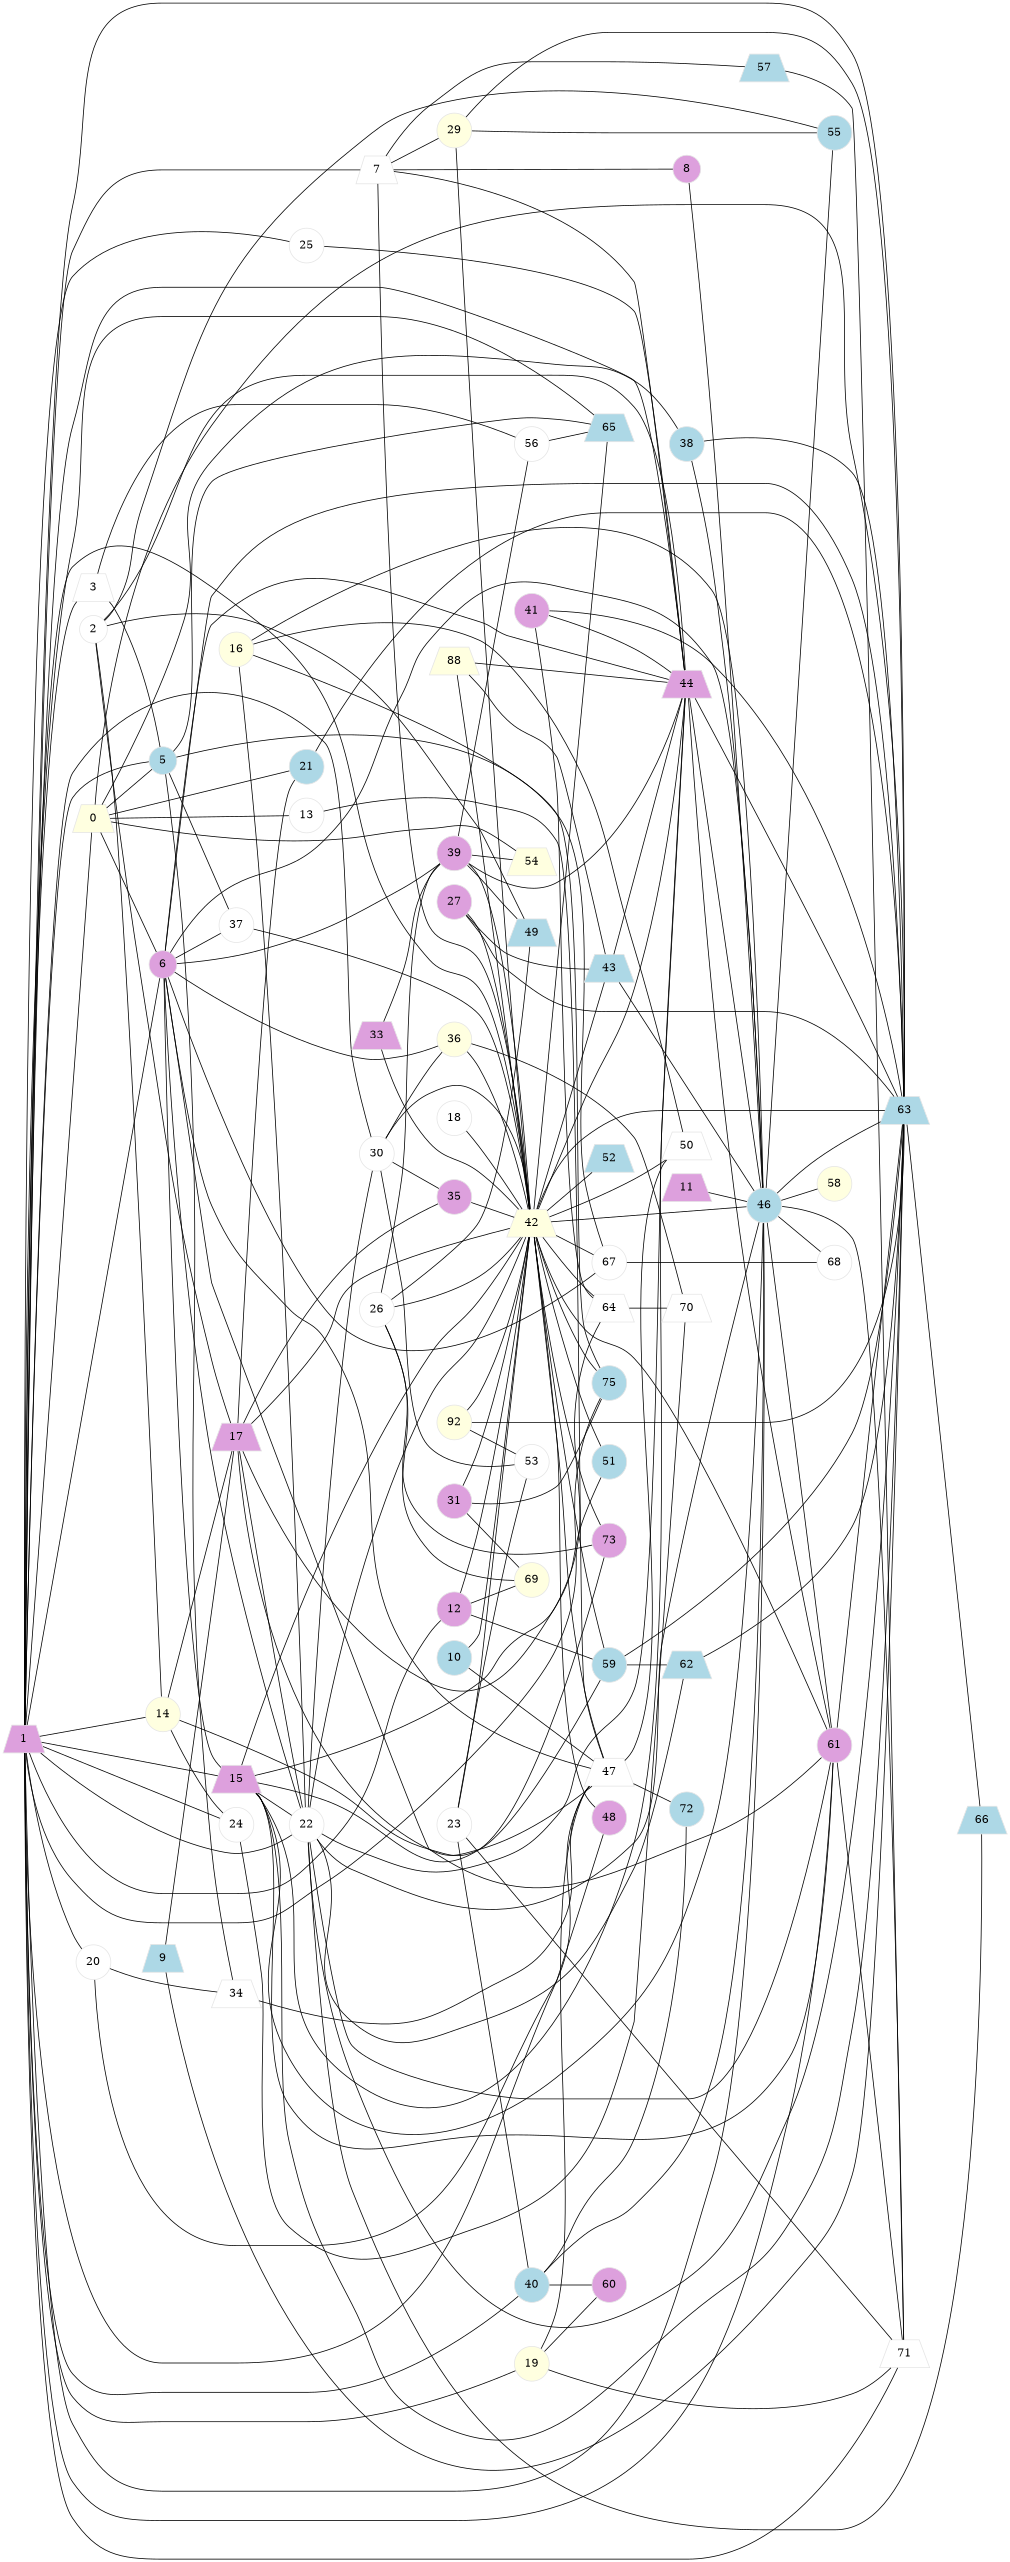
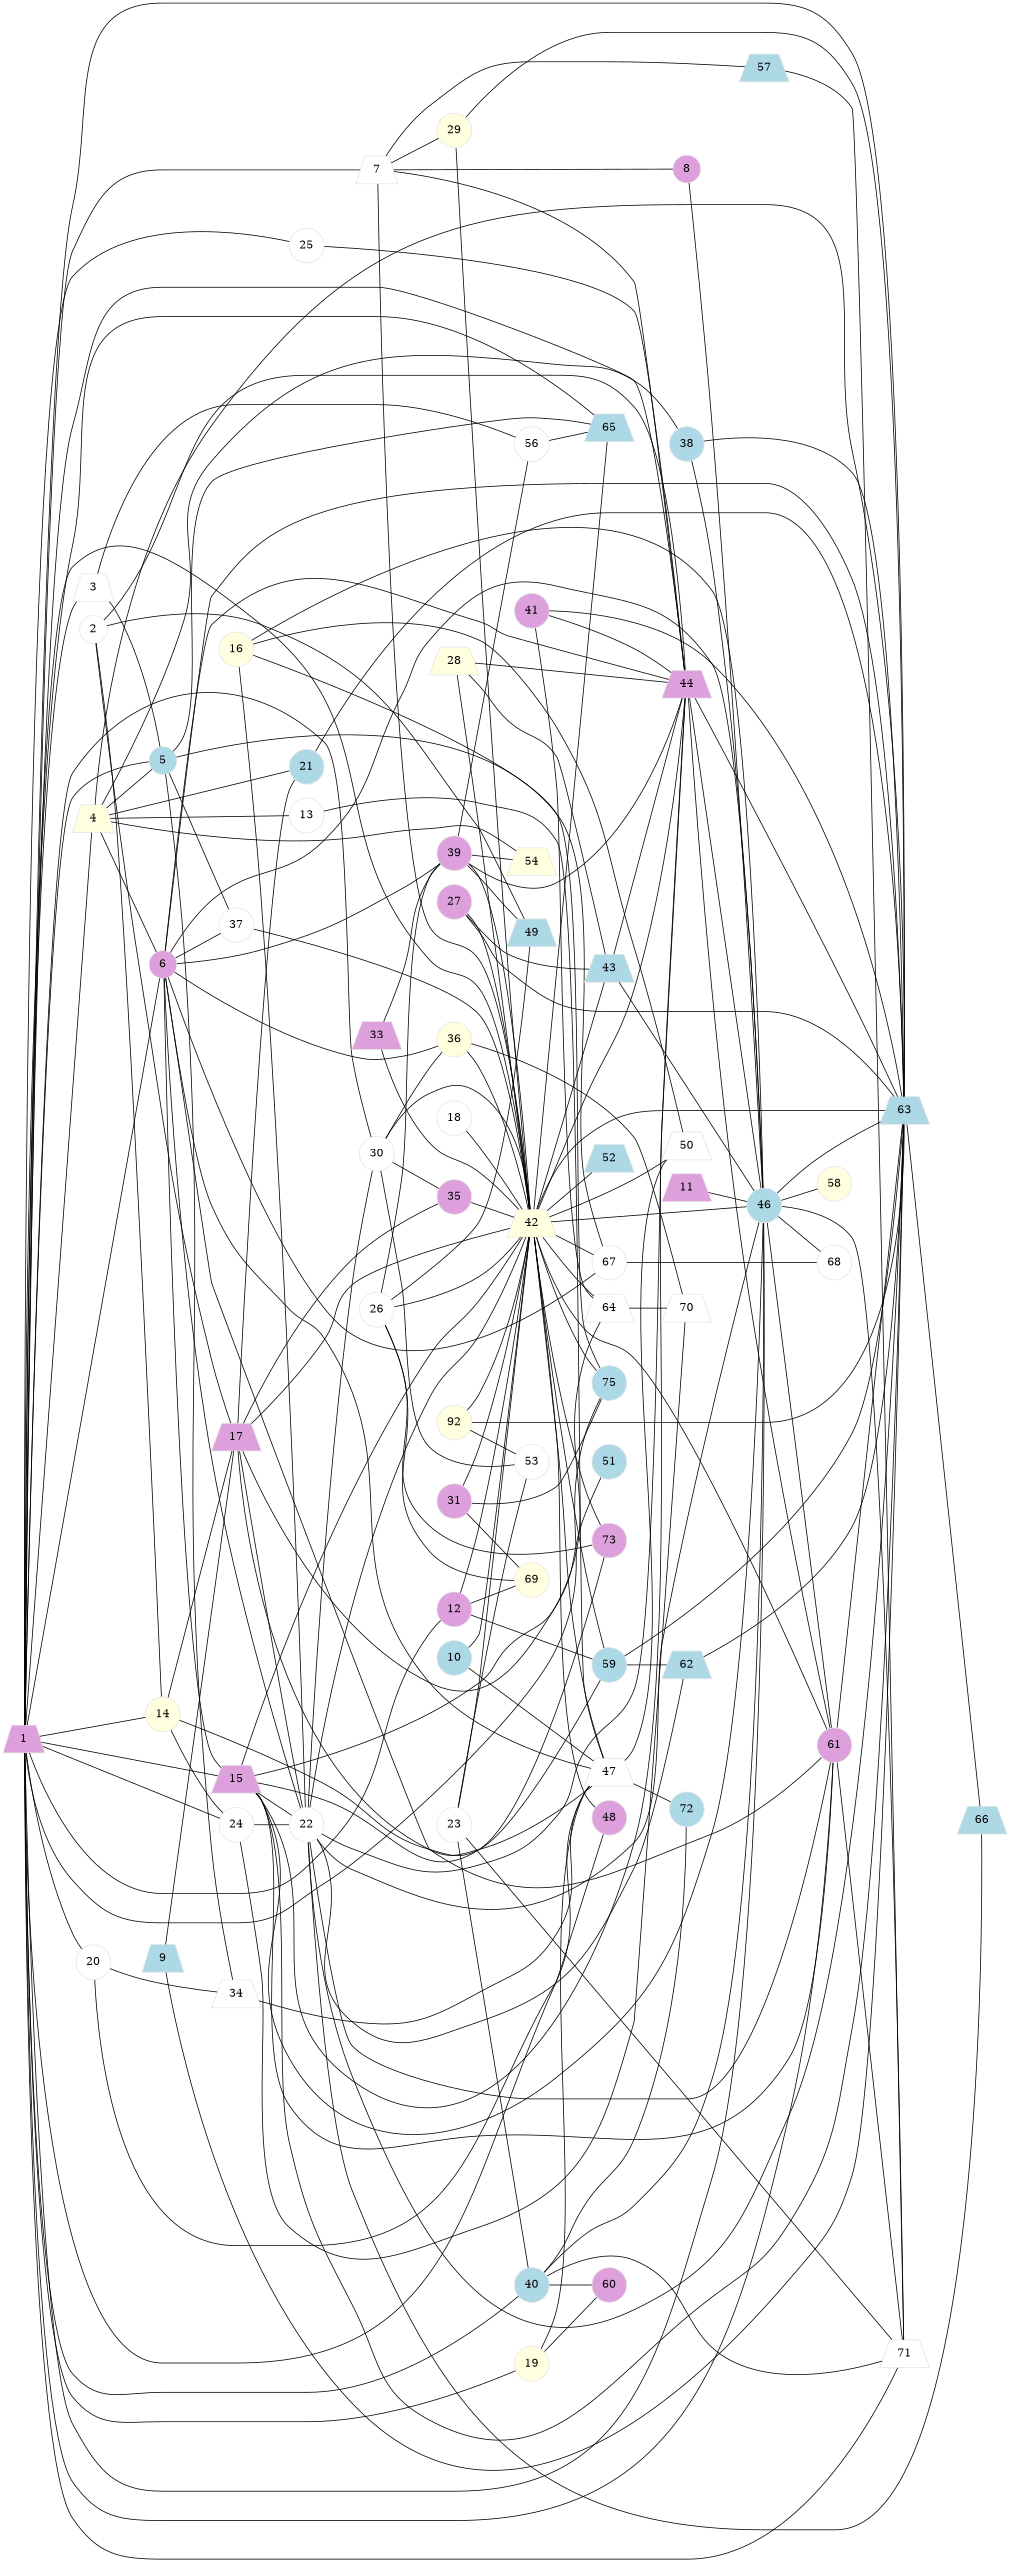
(834, 133) -> none
(454, 661) -> (454, 661)
(93, 819) -> (93, 819)
(564, 1343) -> none
(158, 1830) -> (264, 1825)
(722, 2408) -> (701, 2335)
